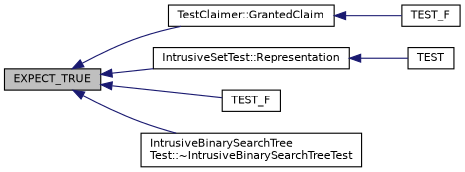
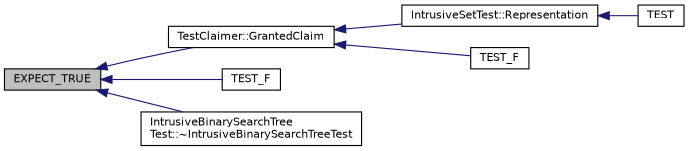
(133, 71) -> (374, 26)
